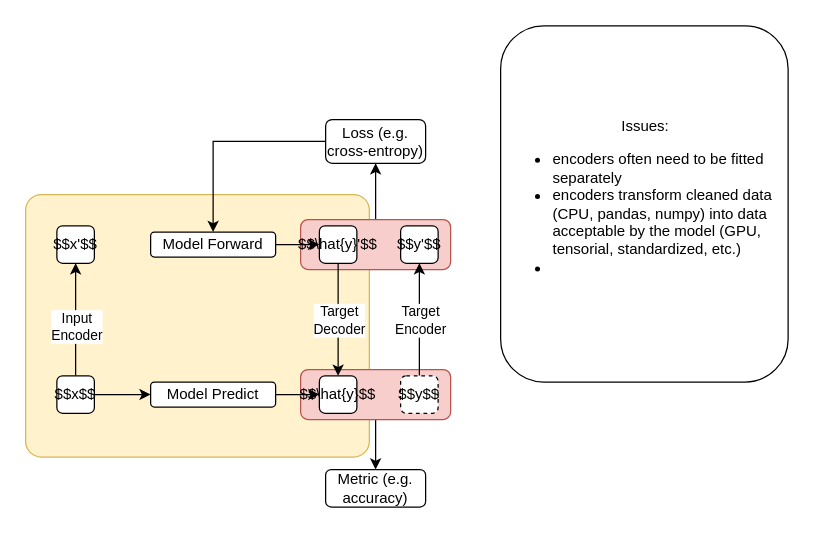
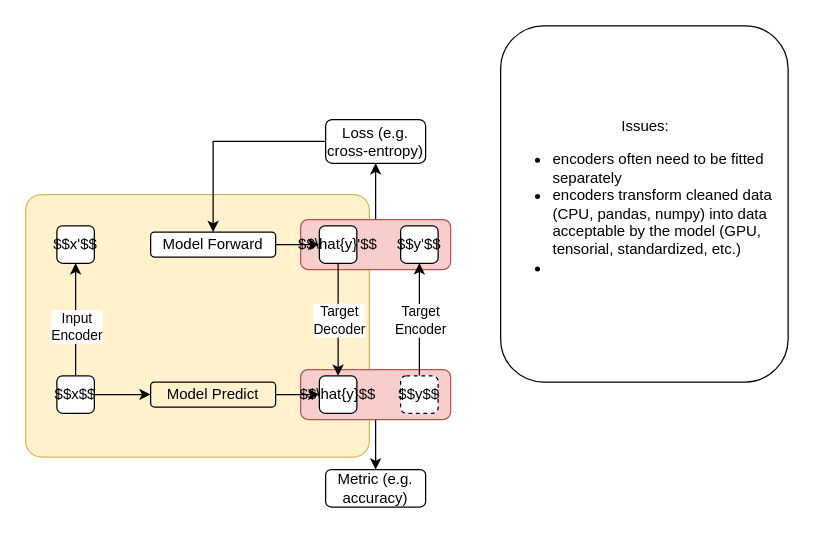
(213, 394) -> (213, 394)
